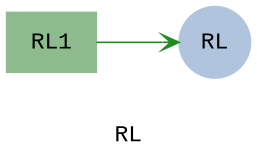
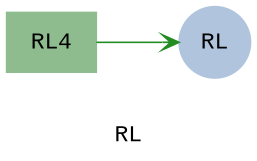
(51, 42) -> (51, 42)
